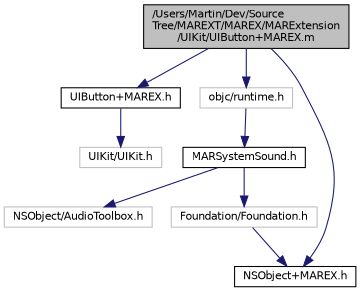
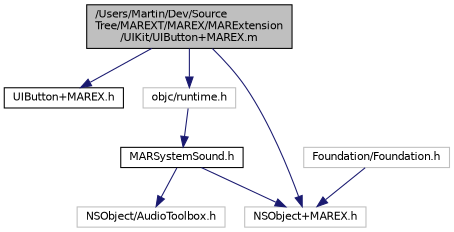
(121, 157) -> none
(244, 182) -> (239, 185)
(295, 277) -> (305, 217)
